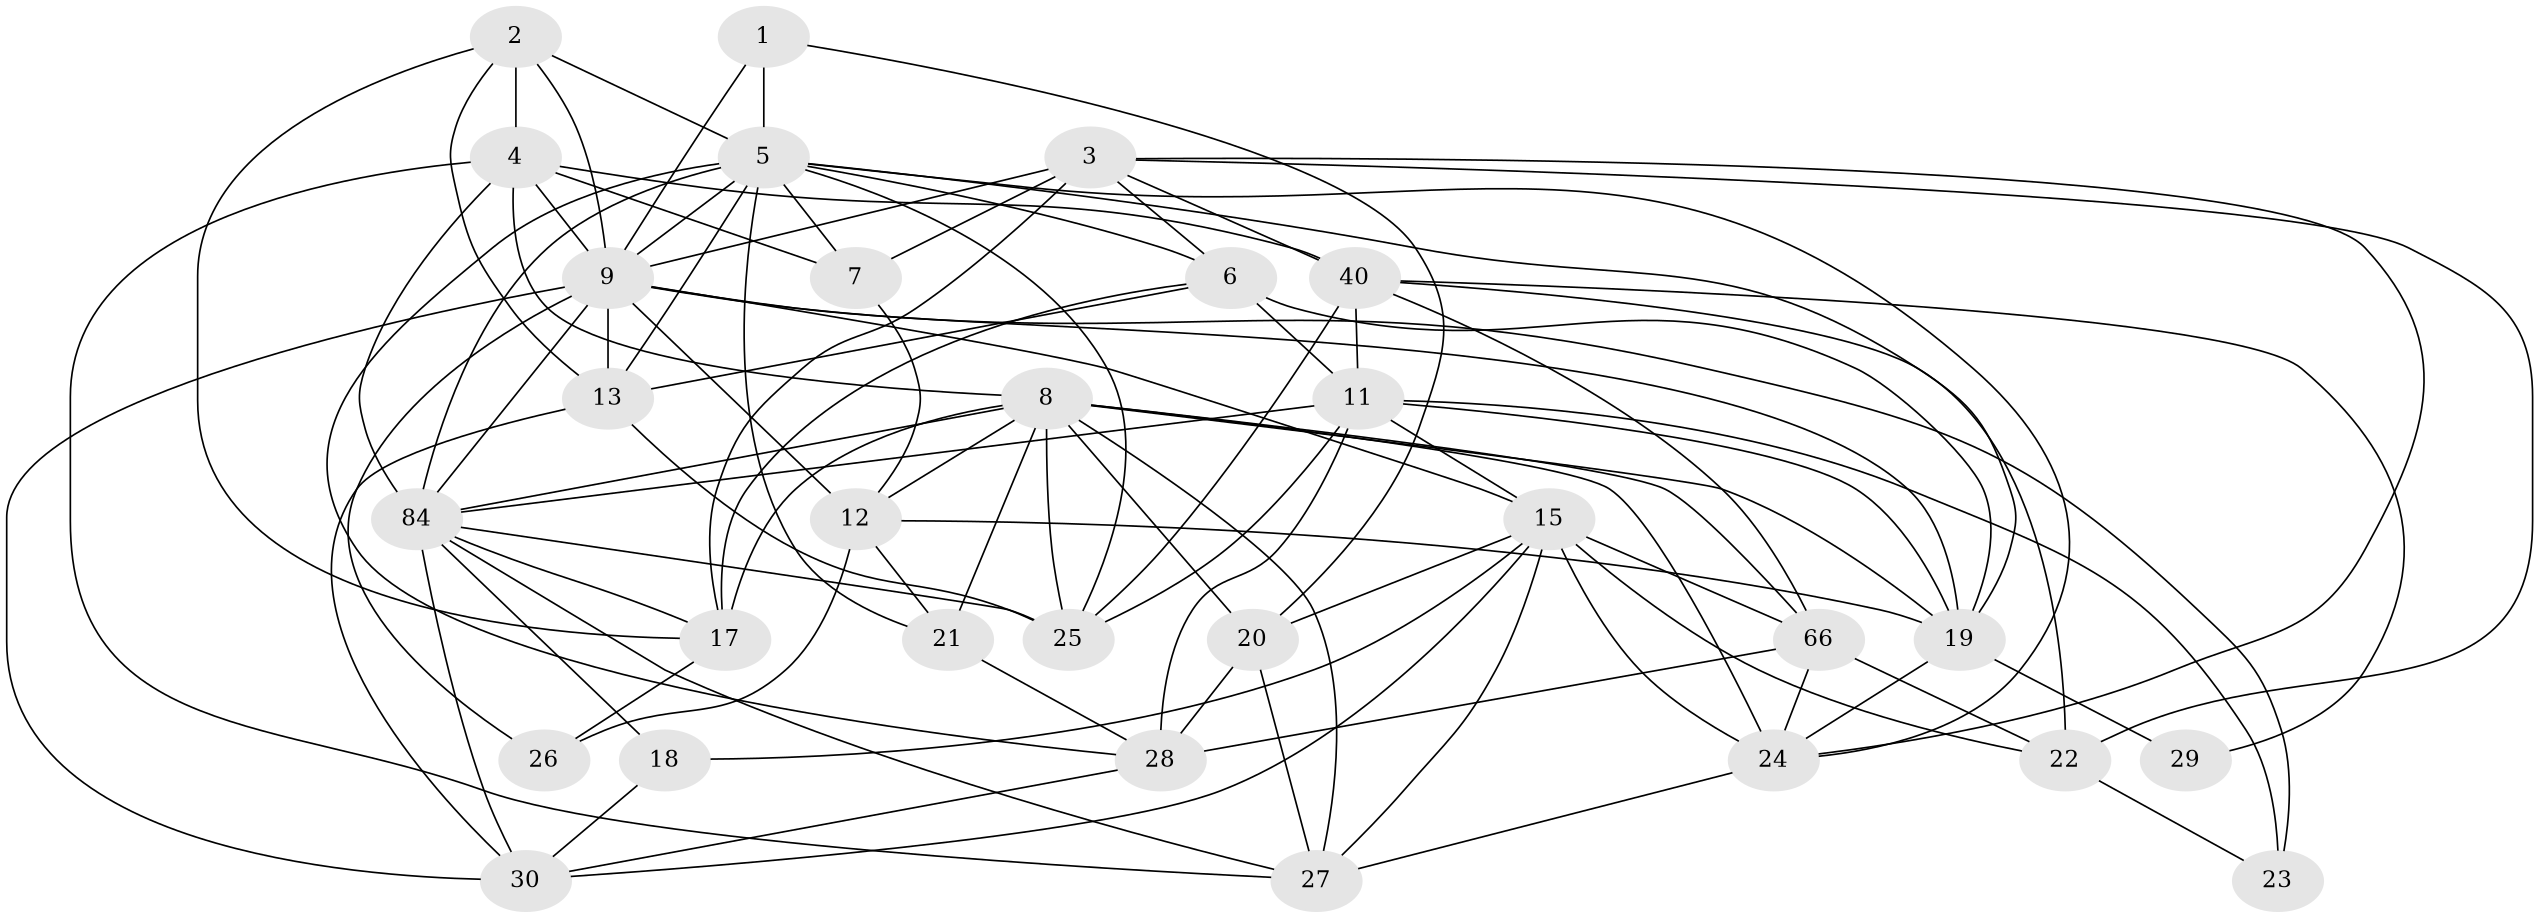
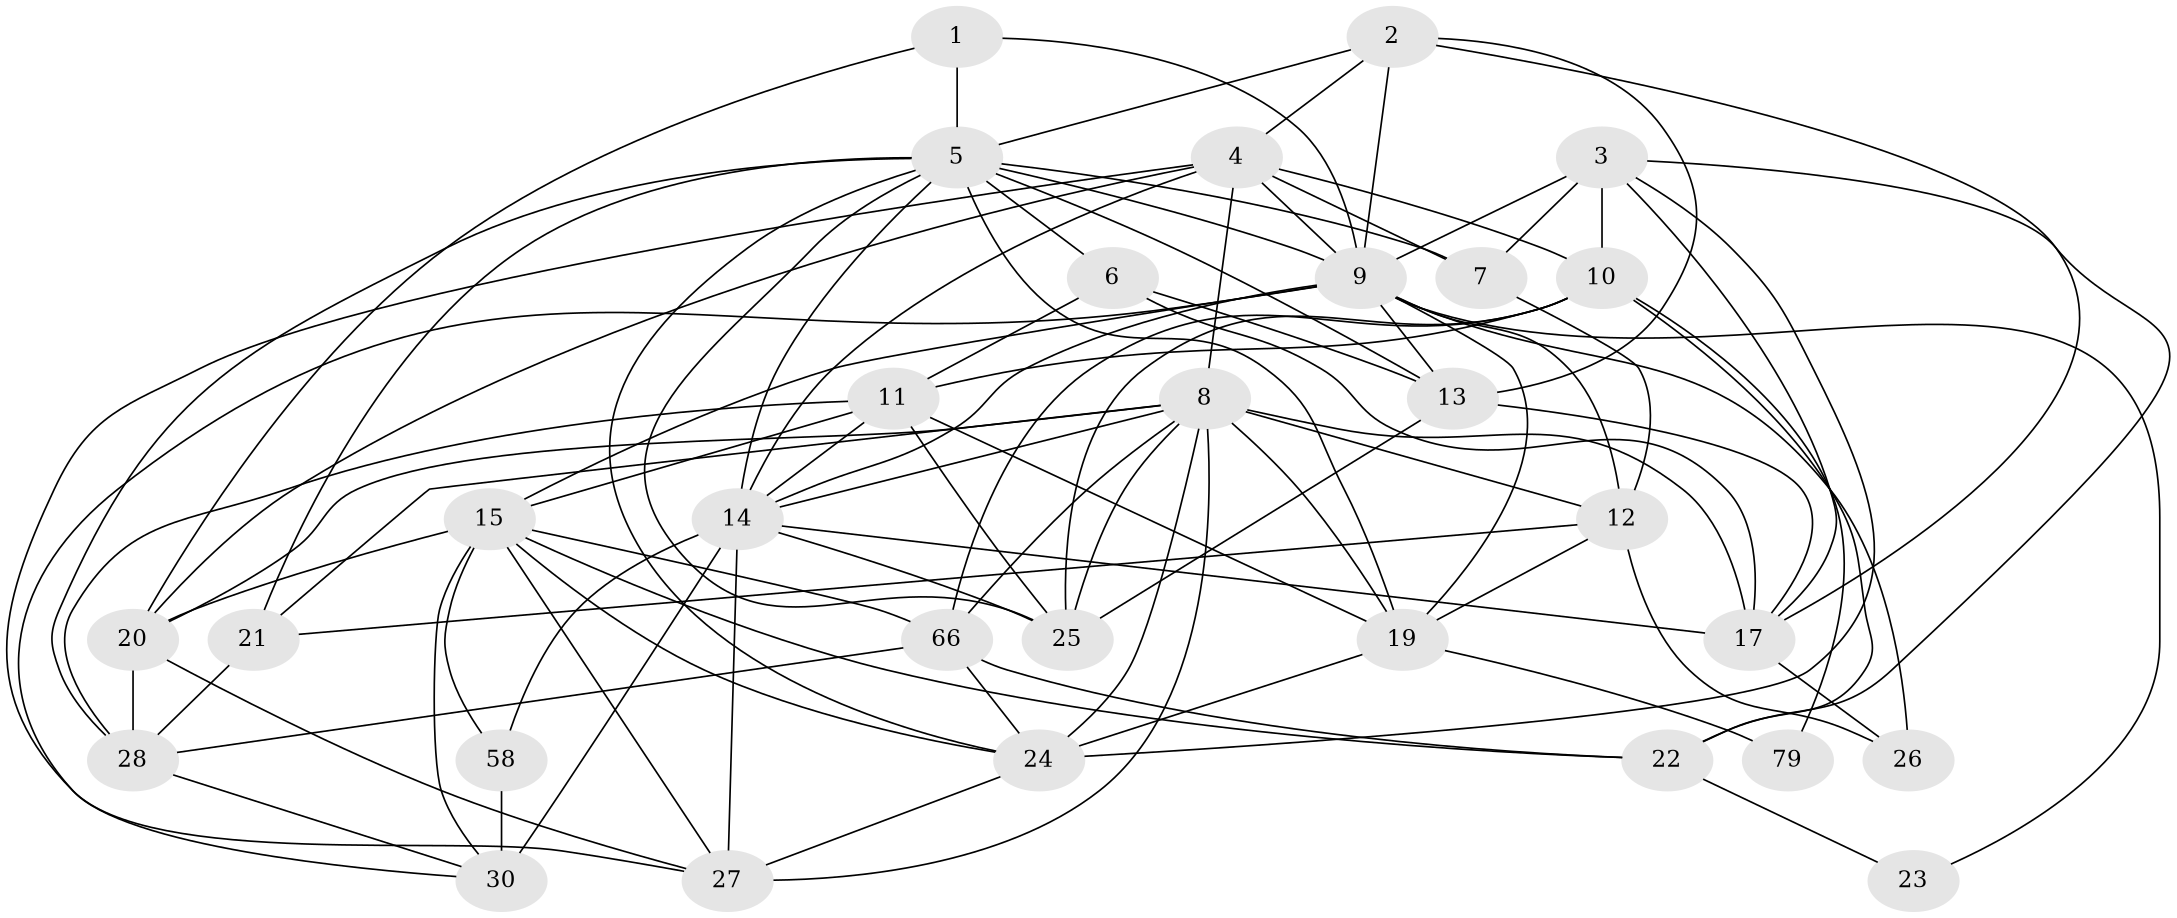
(1180, 234) -> none
(1355, 278) -> (1602, 278)
(1691, 323) -> none
none -> (616, 333)
(1950, 506) -> none
(417, 519) -> (738, 519)
(335, 600) -> (1721, 447)
(665, 760) -> (502, 760)
(2186, 760) -> (1788, 760)
